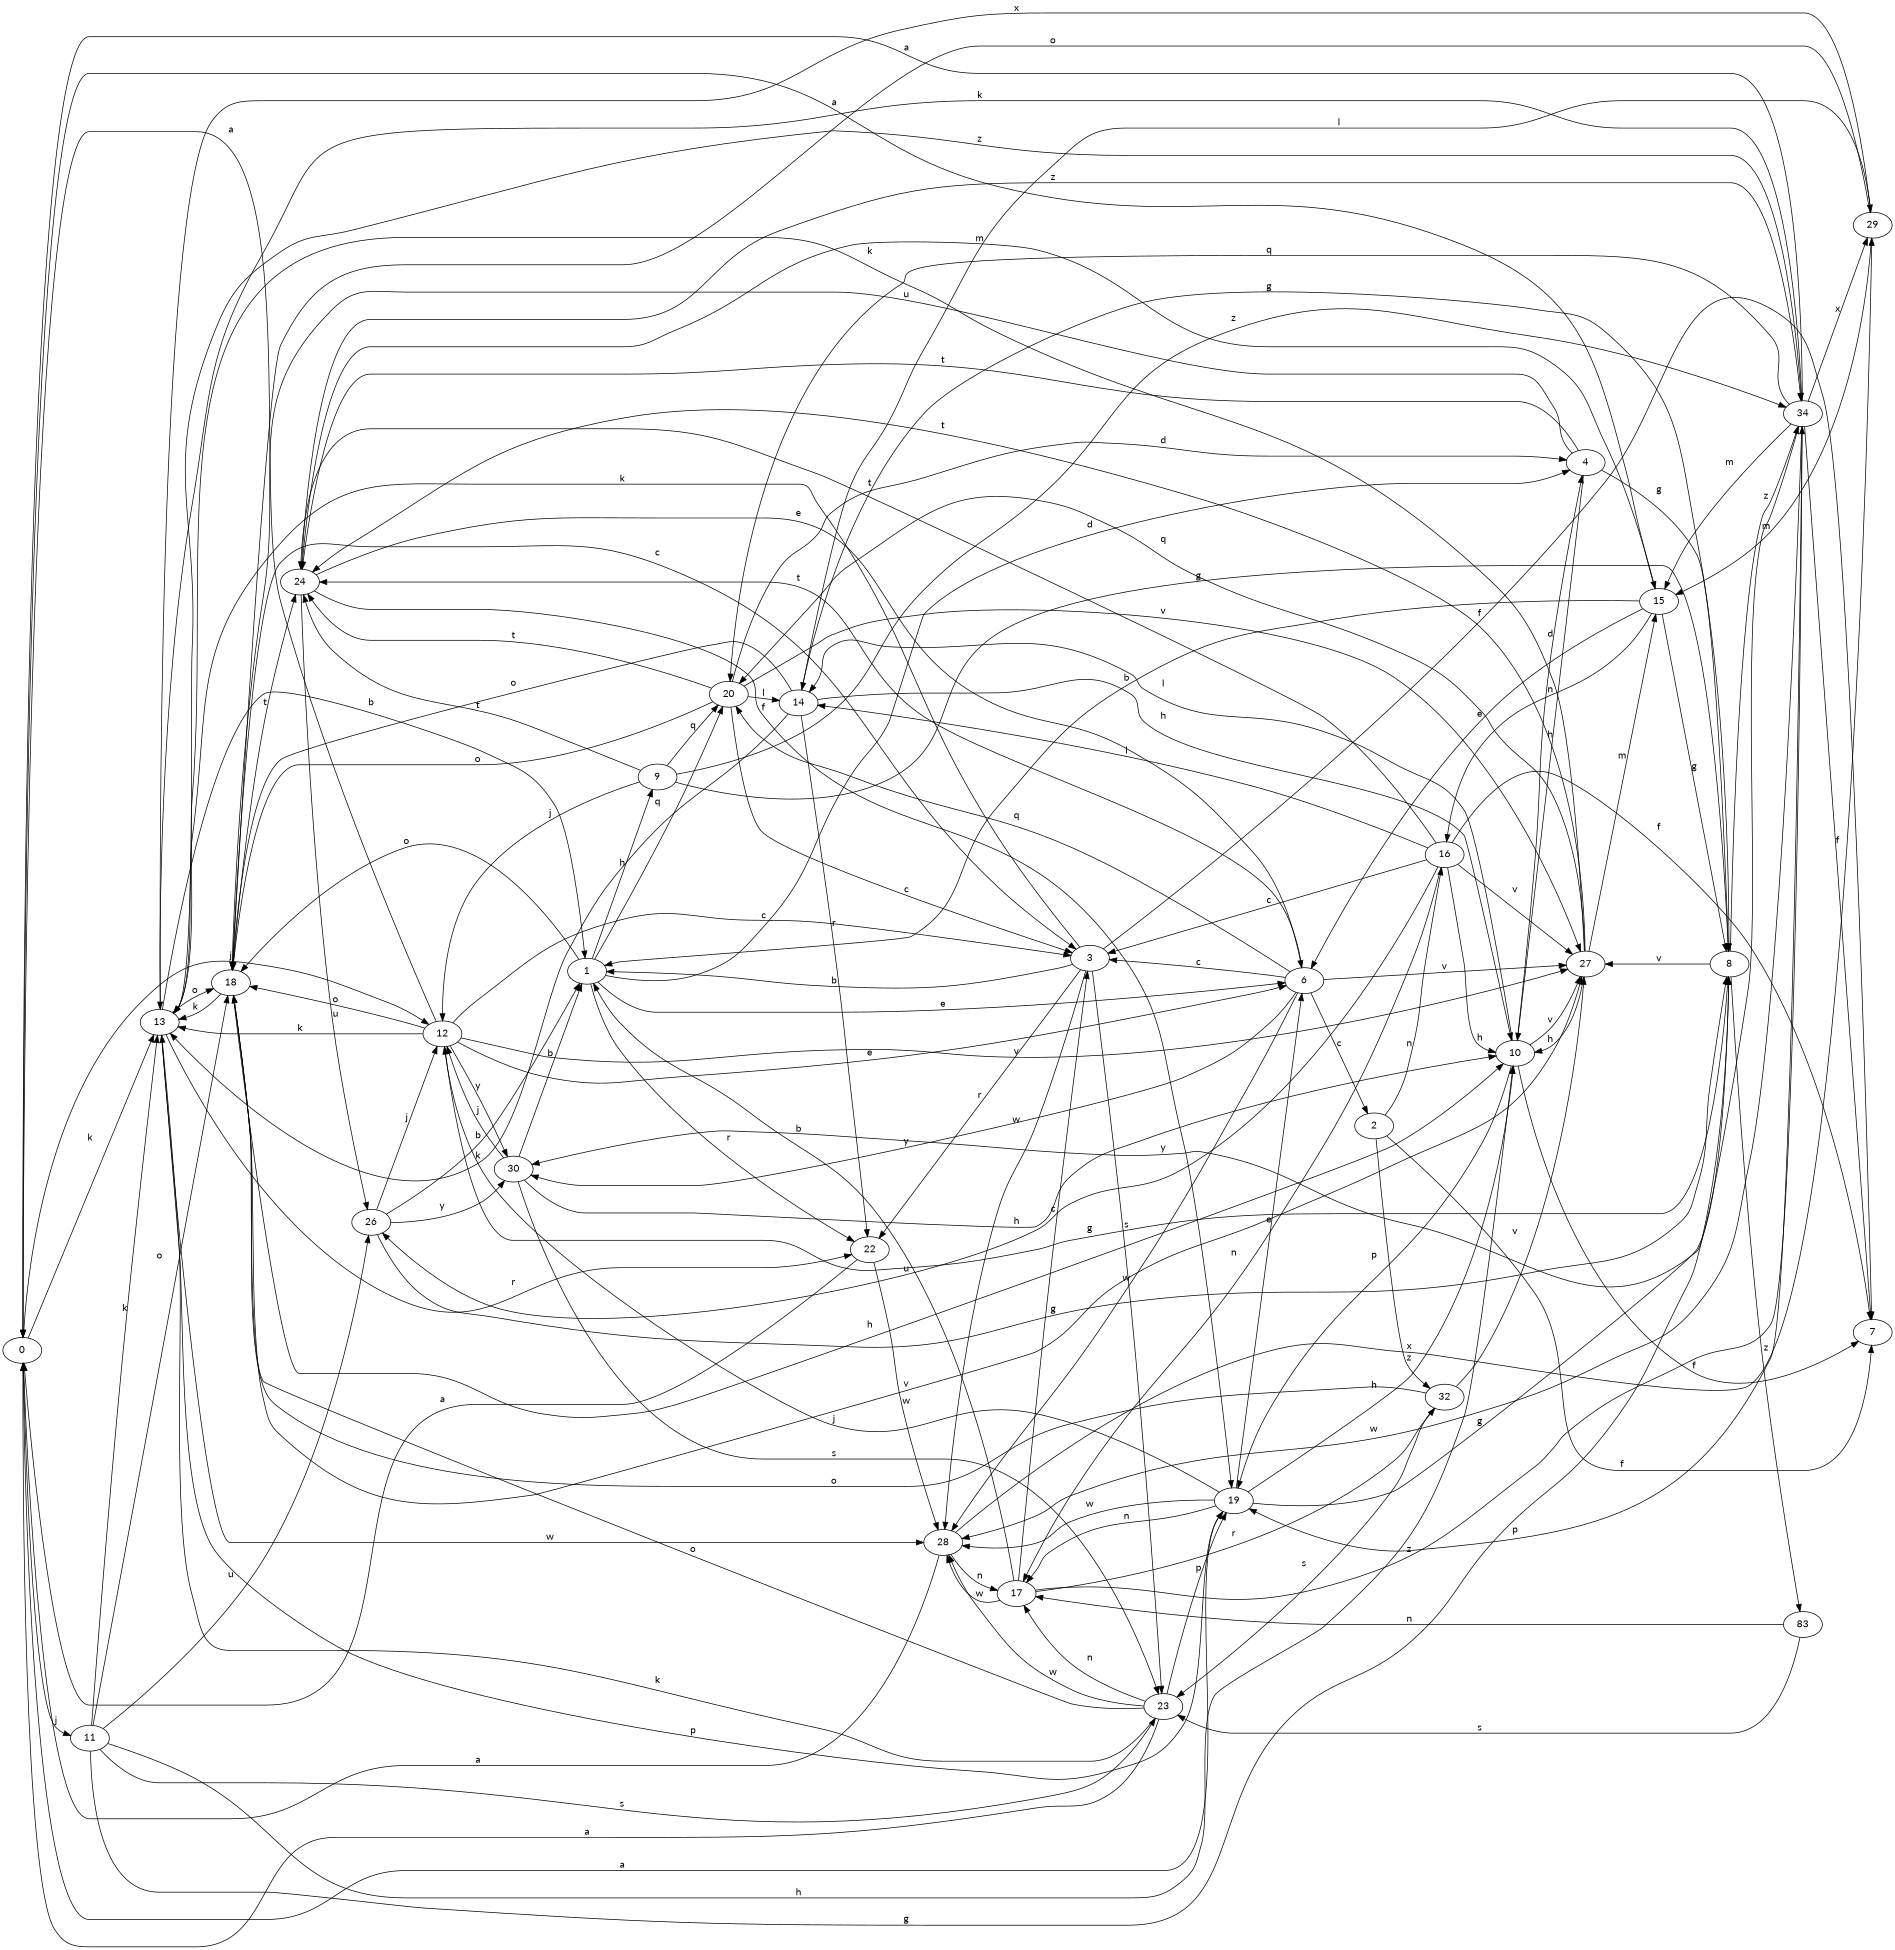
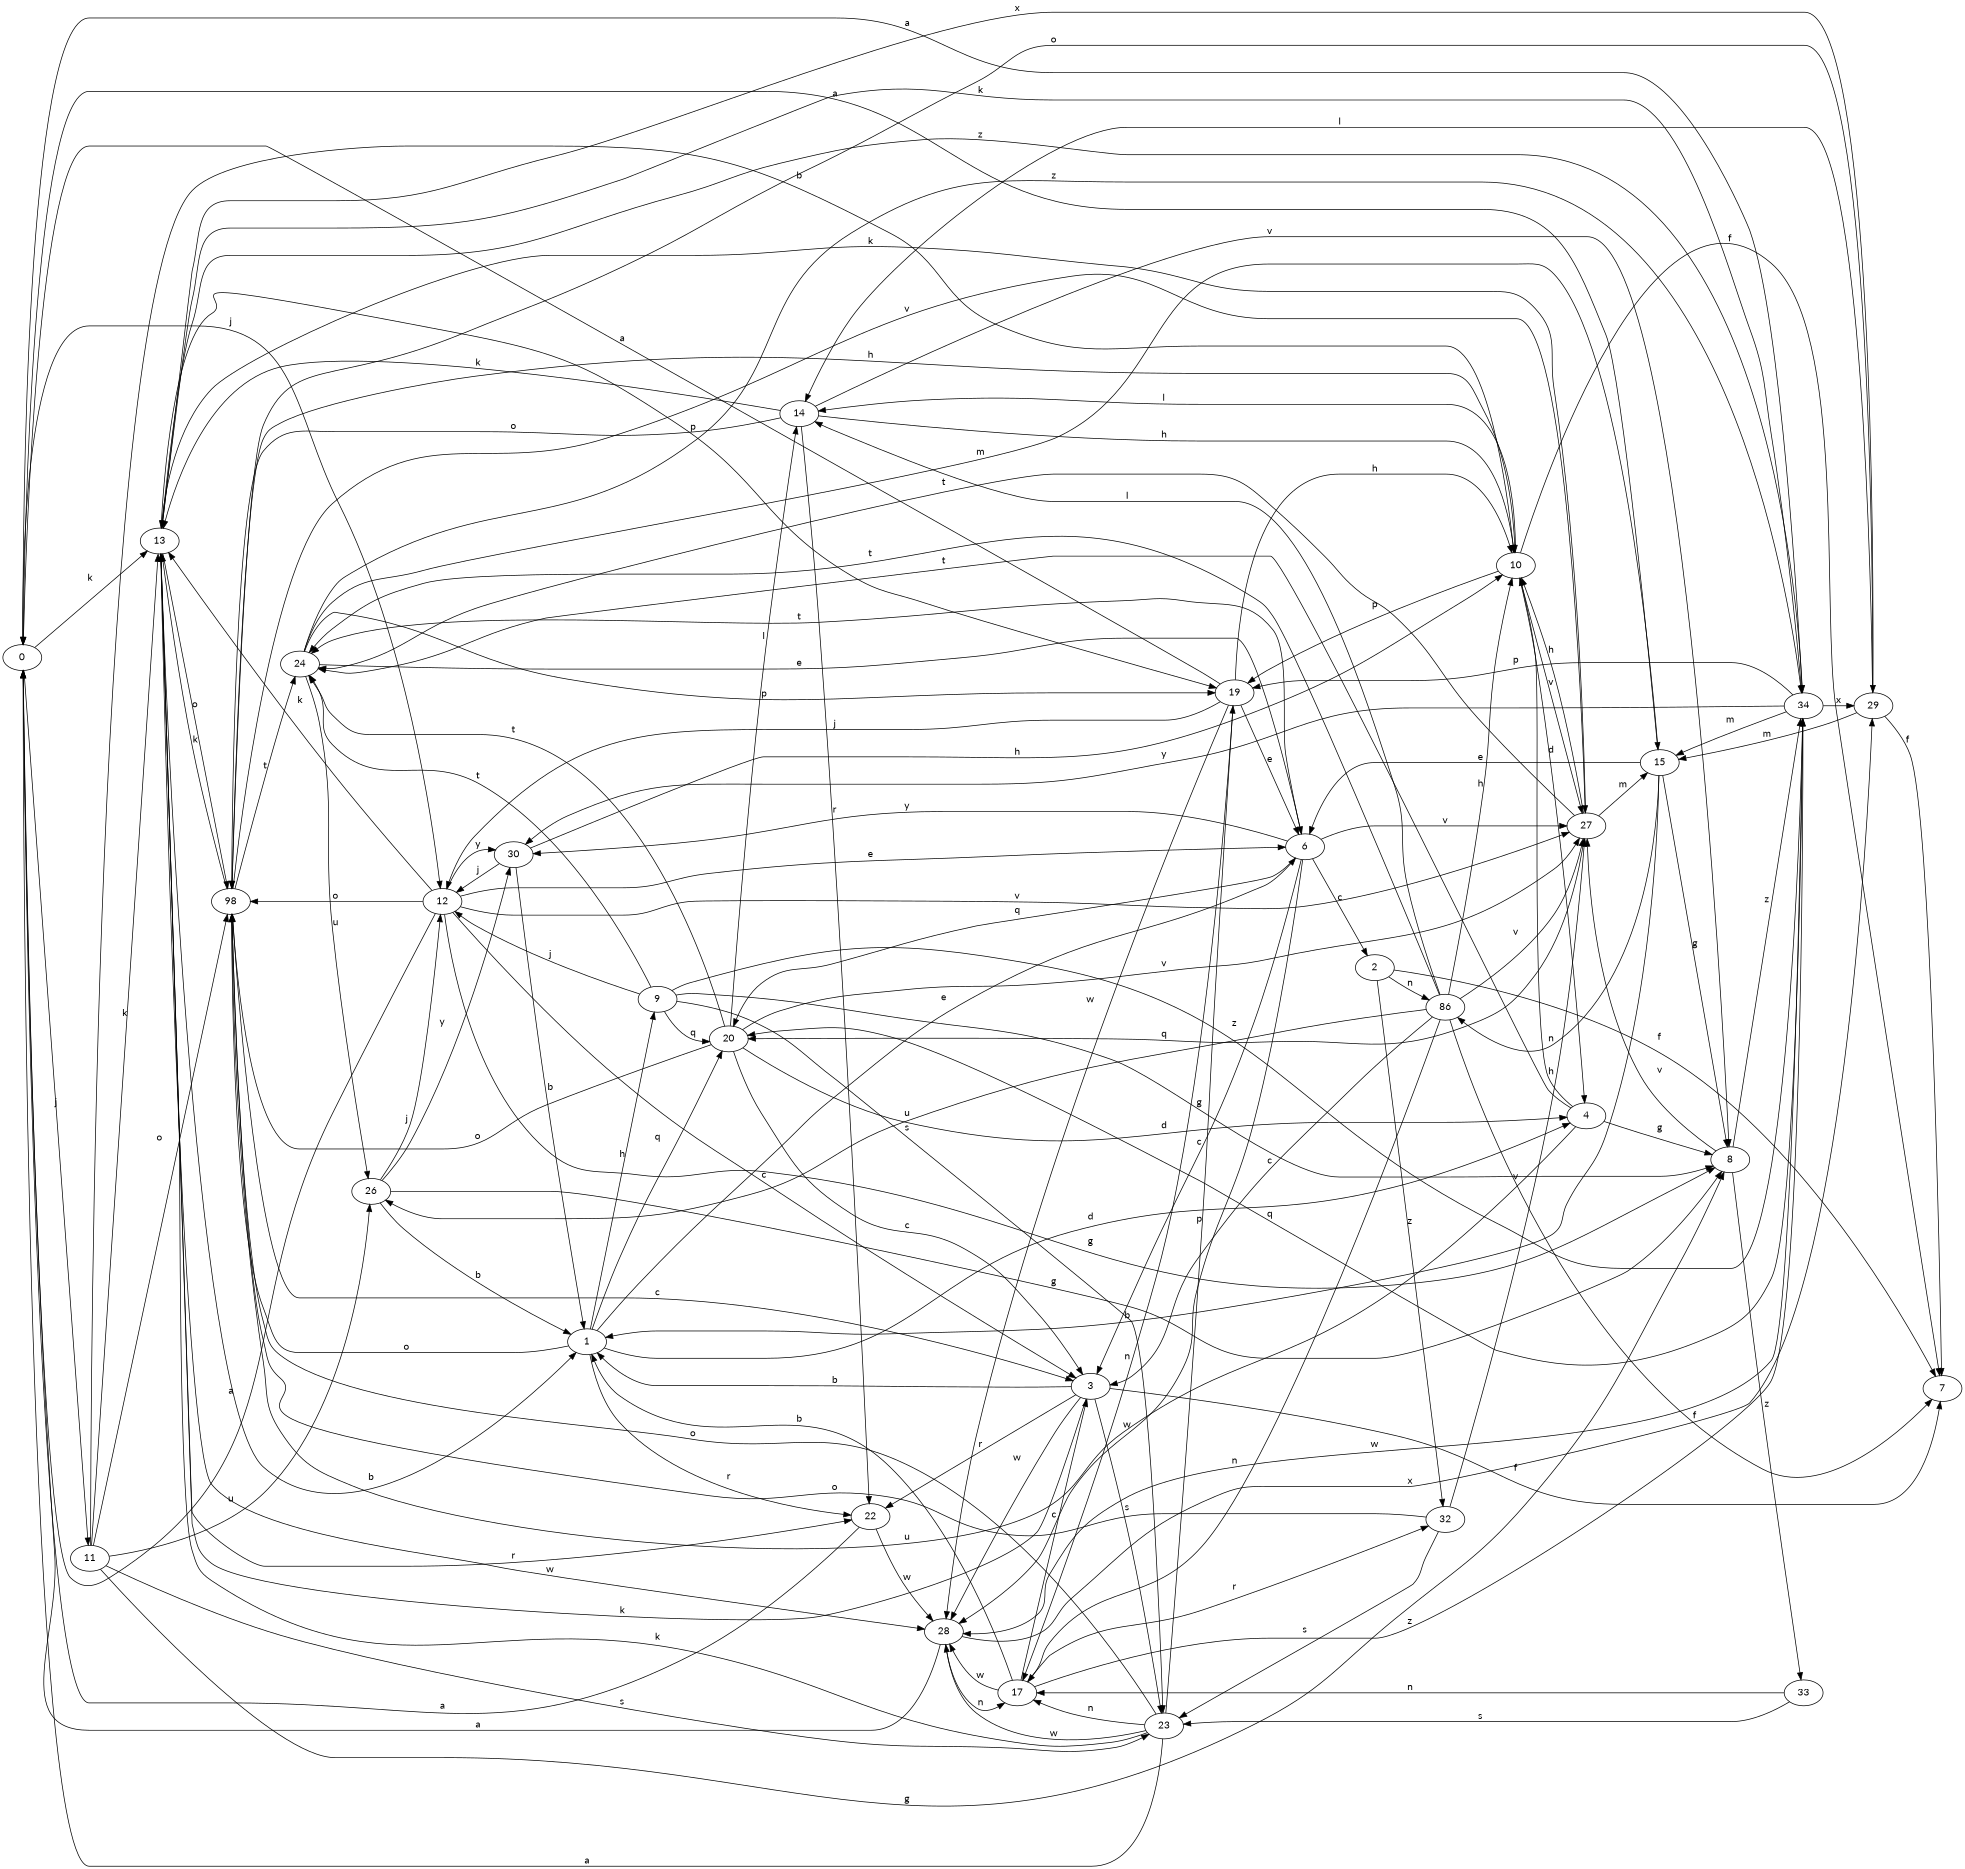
(1269, 287) -> (1270, 231)
(764, 708) -> (764, 694)
(1445, 855) -> (1445, 1007)
(1838, 869) -> (1933, 1038)
(231, 983) -> (231, 901)
(1598, 1335) -> none
(822, 1459) -> (1064, 1265)
(1803, 1625) -> (1804, 1693)
(799, 1892) -> (799, 176)
